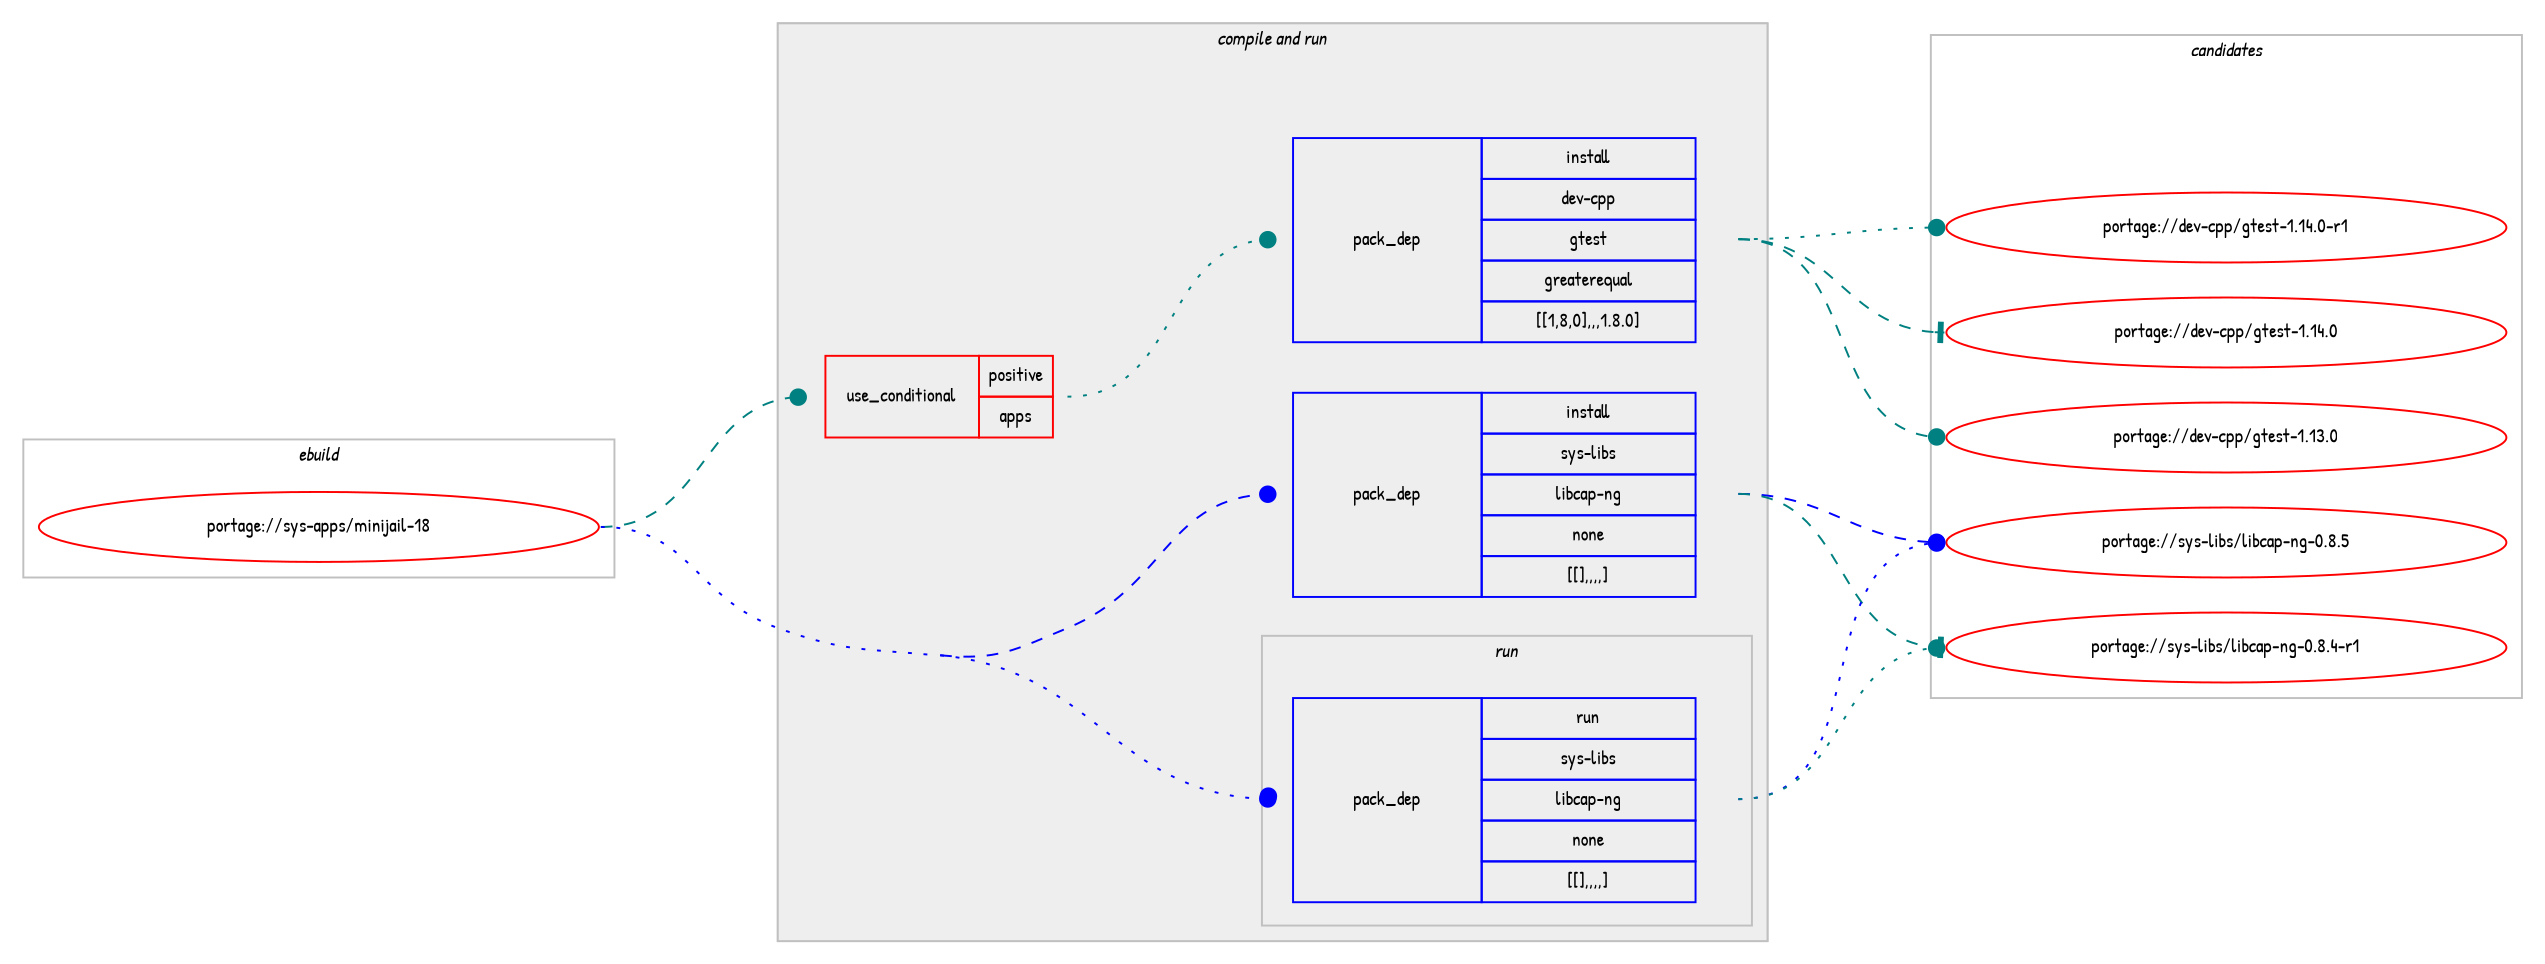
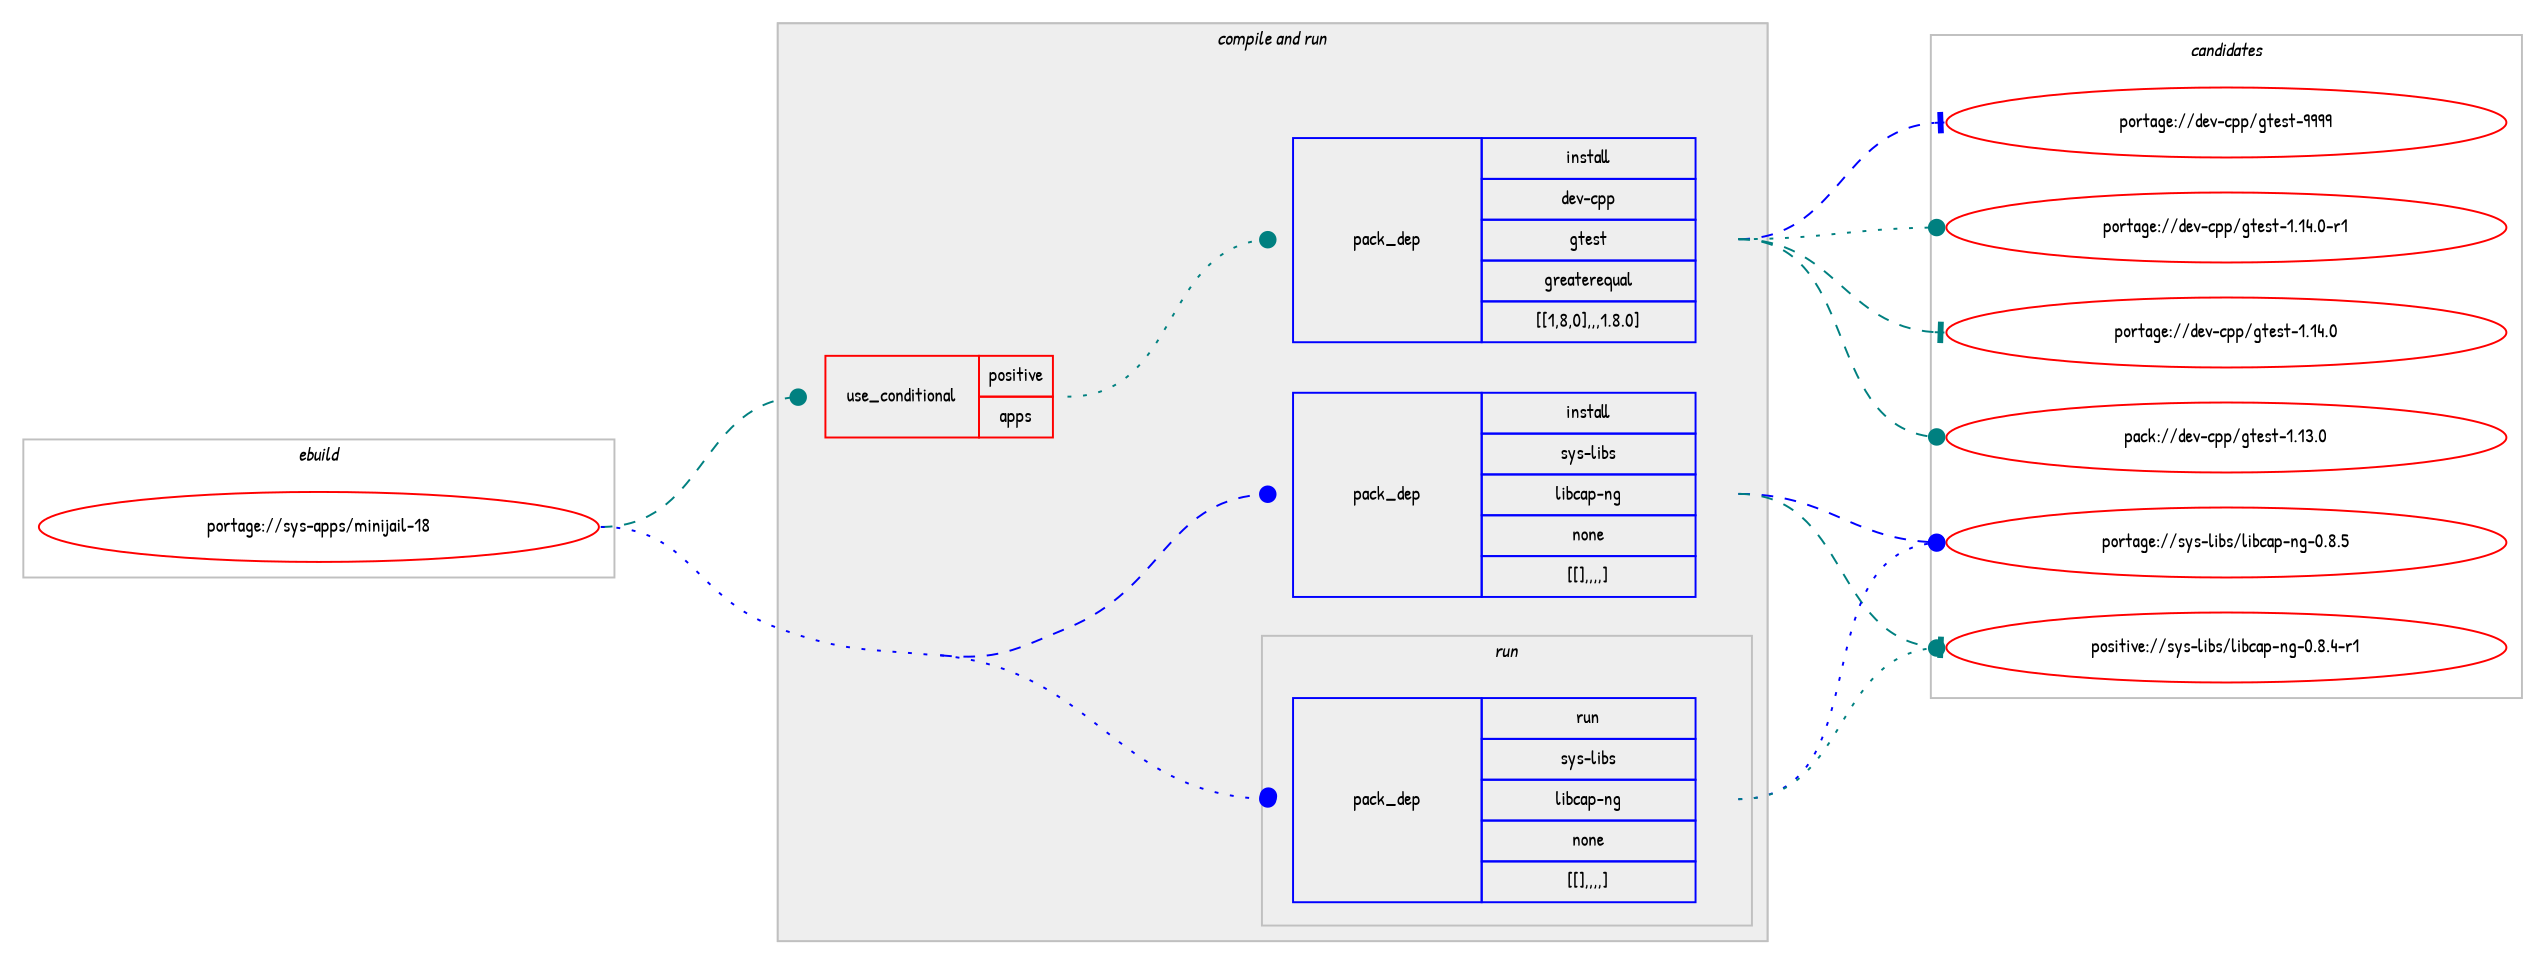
none -> (2226, 122)
(2226, 438) -> (2226, 438)
(2226, 648) -> (2226, 648)
